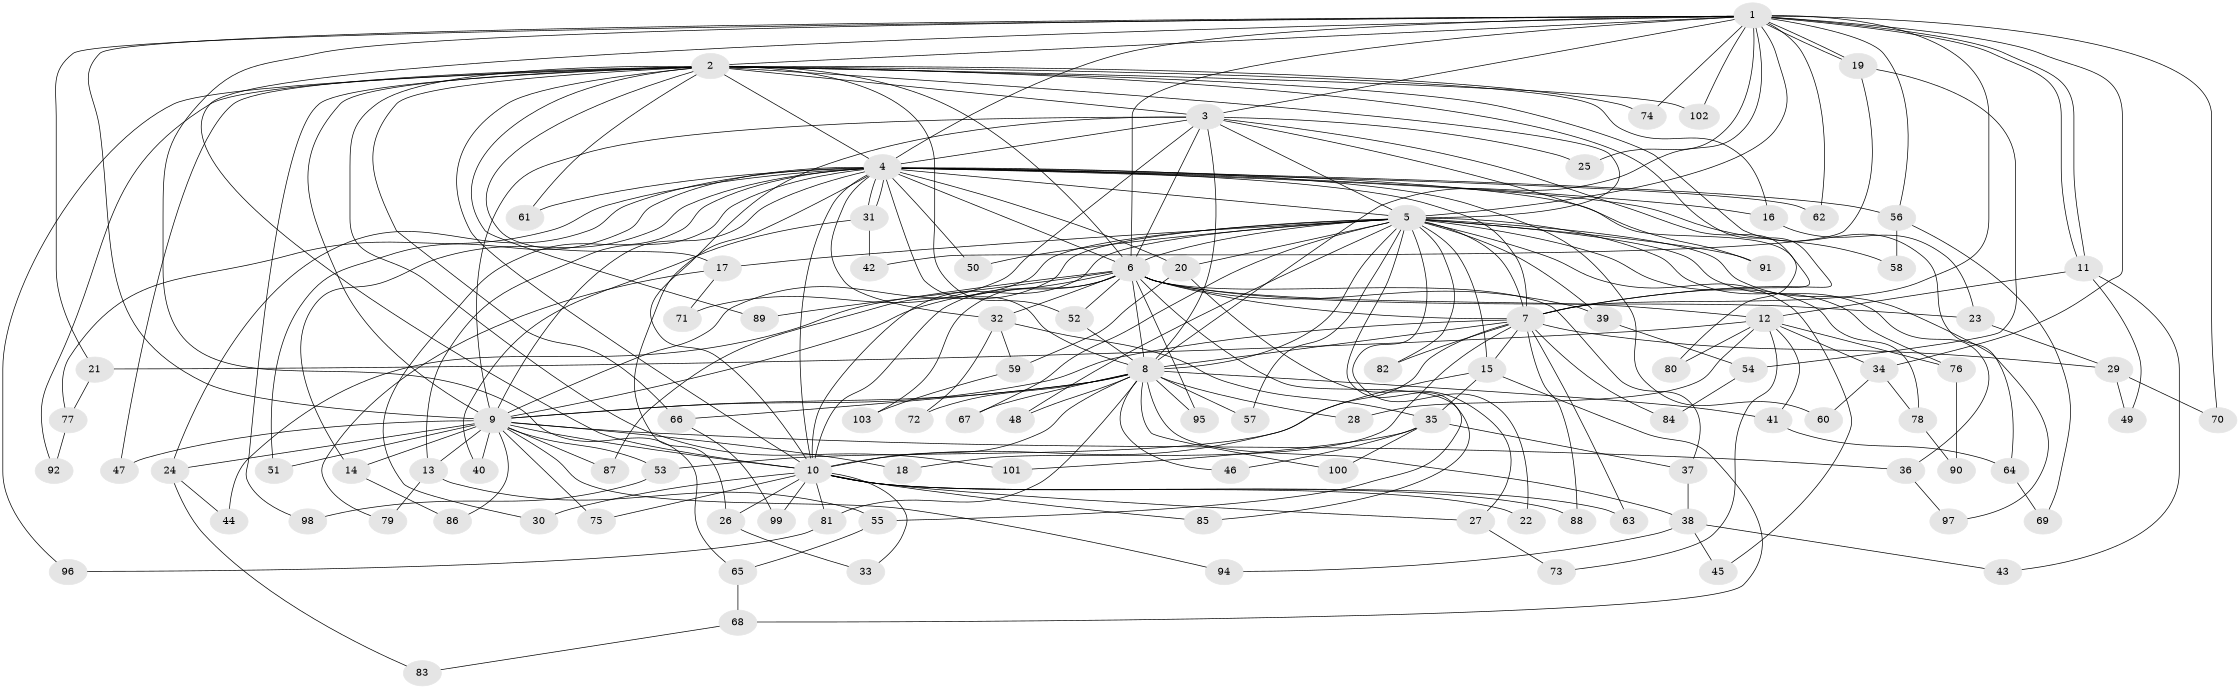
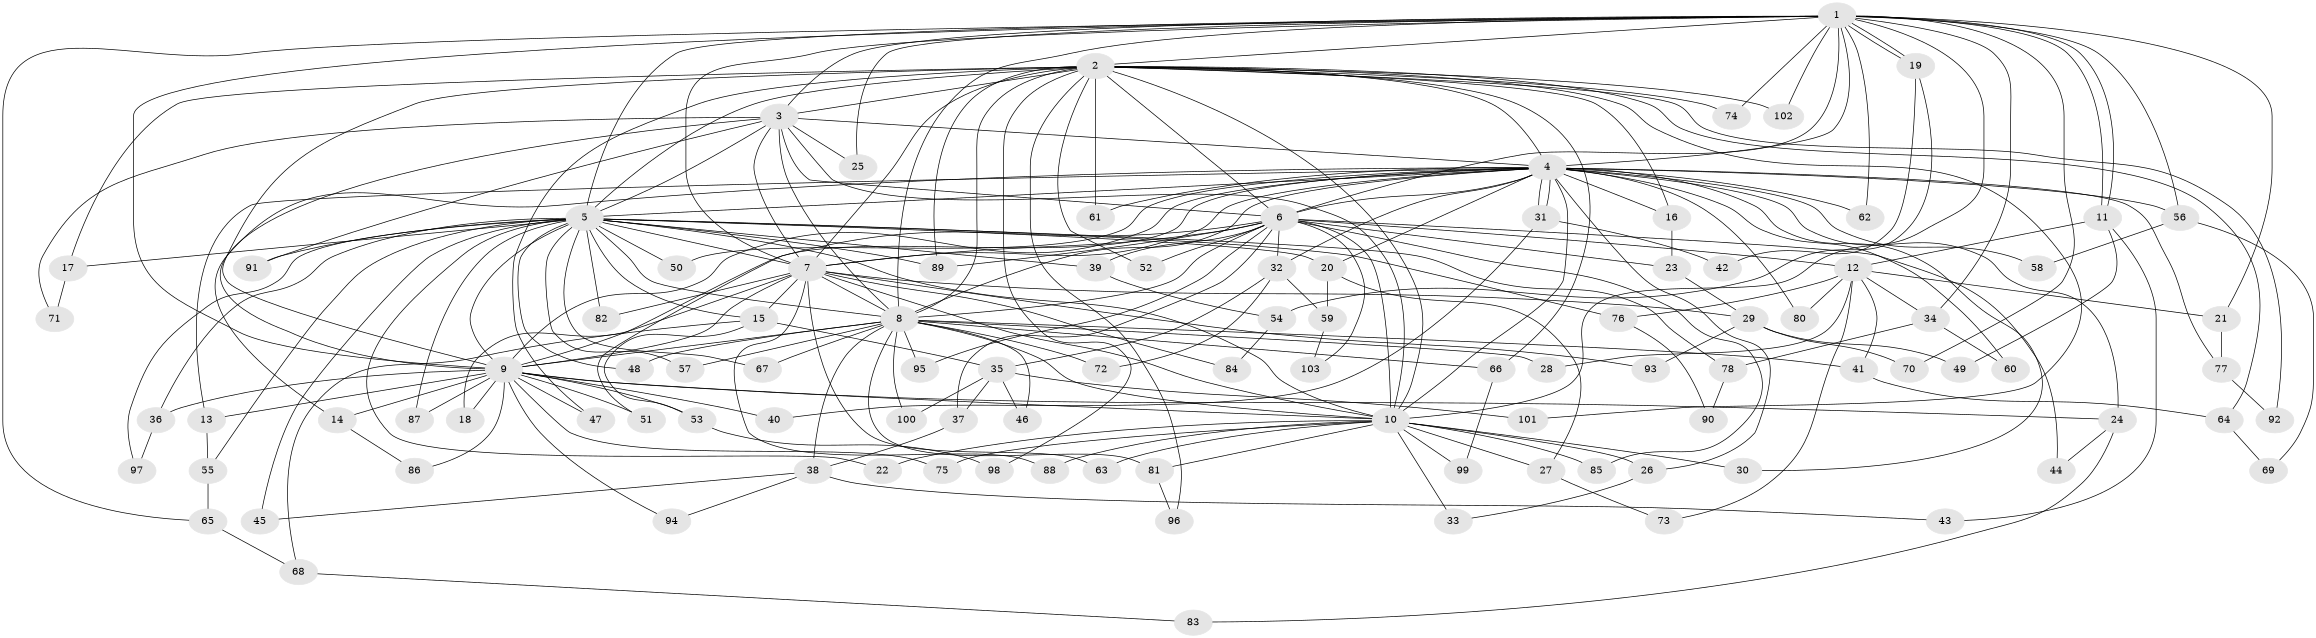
(1253, 234) -> (763, 238)
(1115, 347) -> (977, 166)
none -> (1651, 370)
(388, 521) -> none
